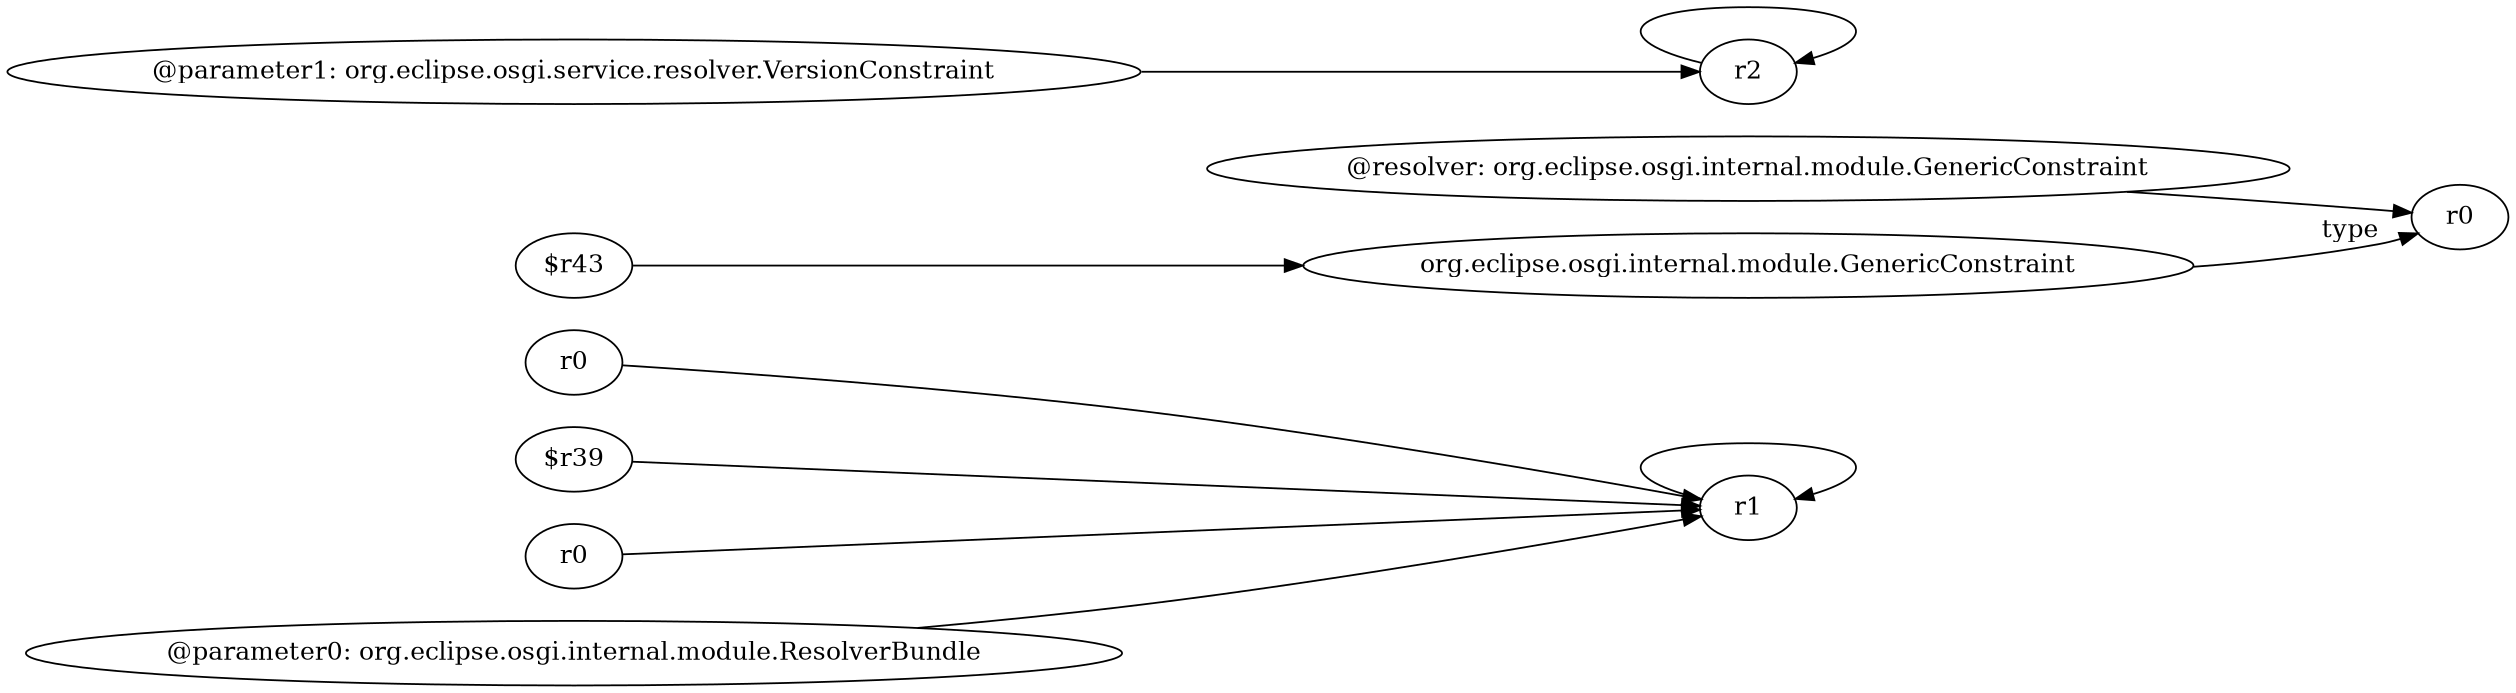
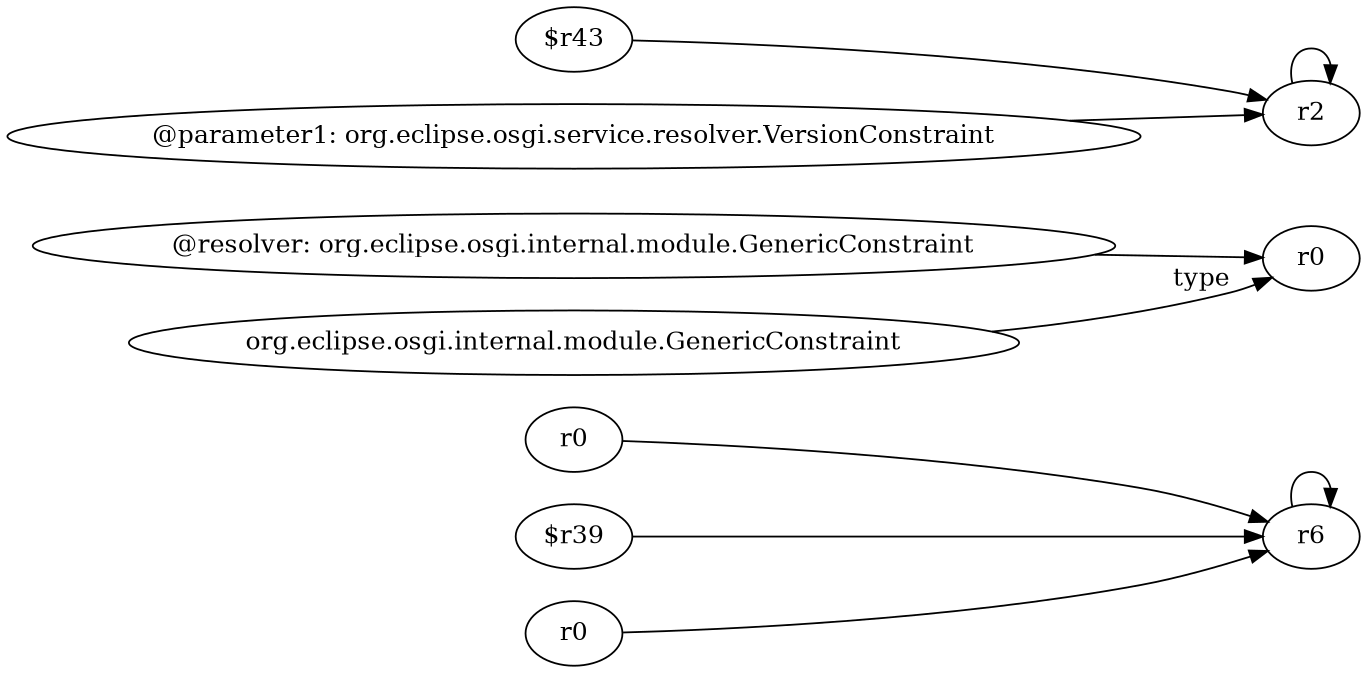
(959, 266) -> (941, 57)
(1748, 508) -> (1311, 537)
(574, 653) -> none
